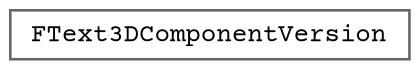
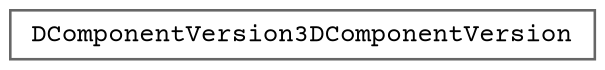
(210, 35) -> (303, 35)
